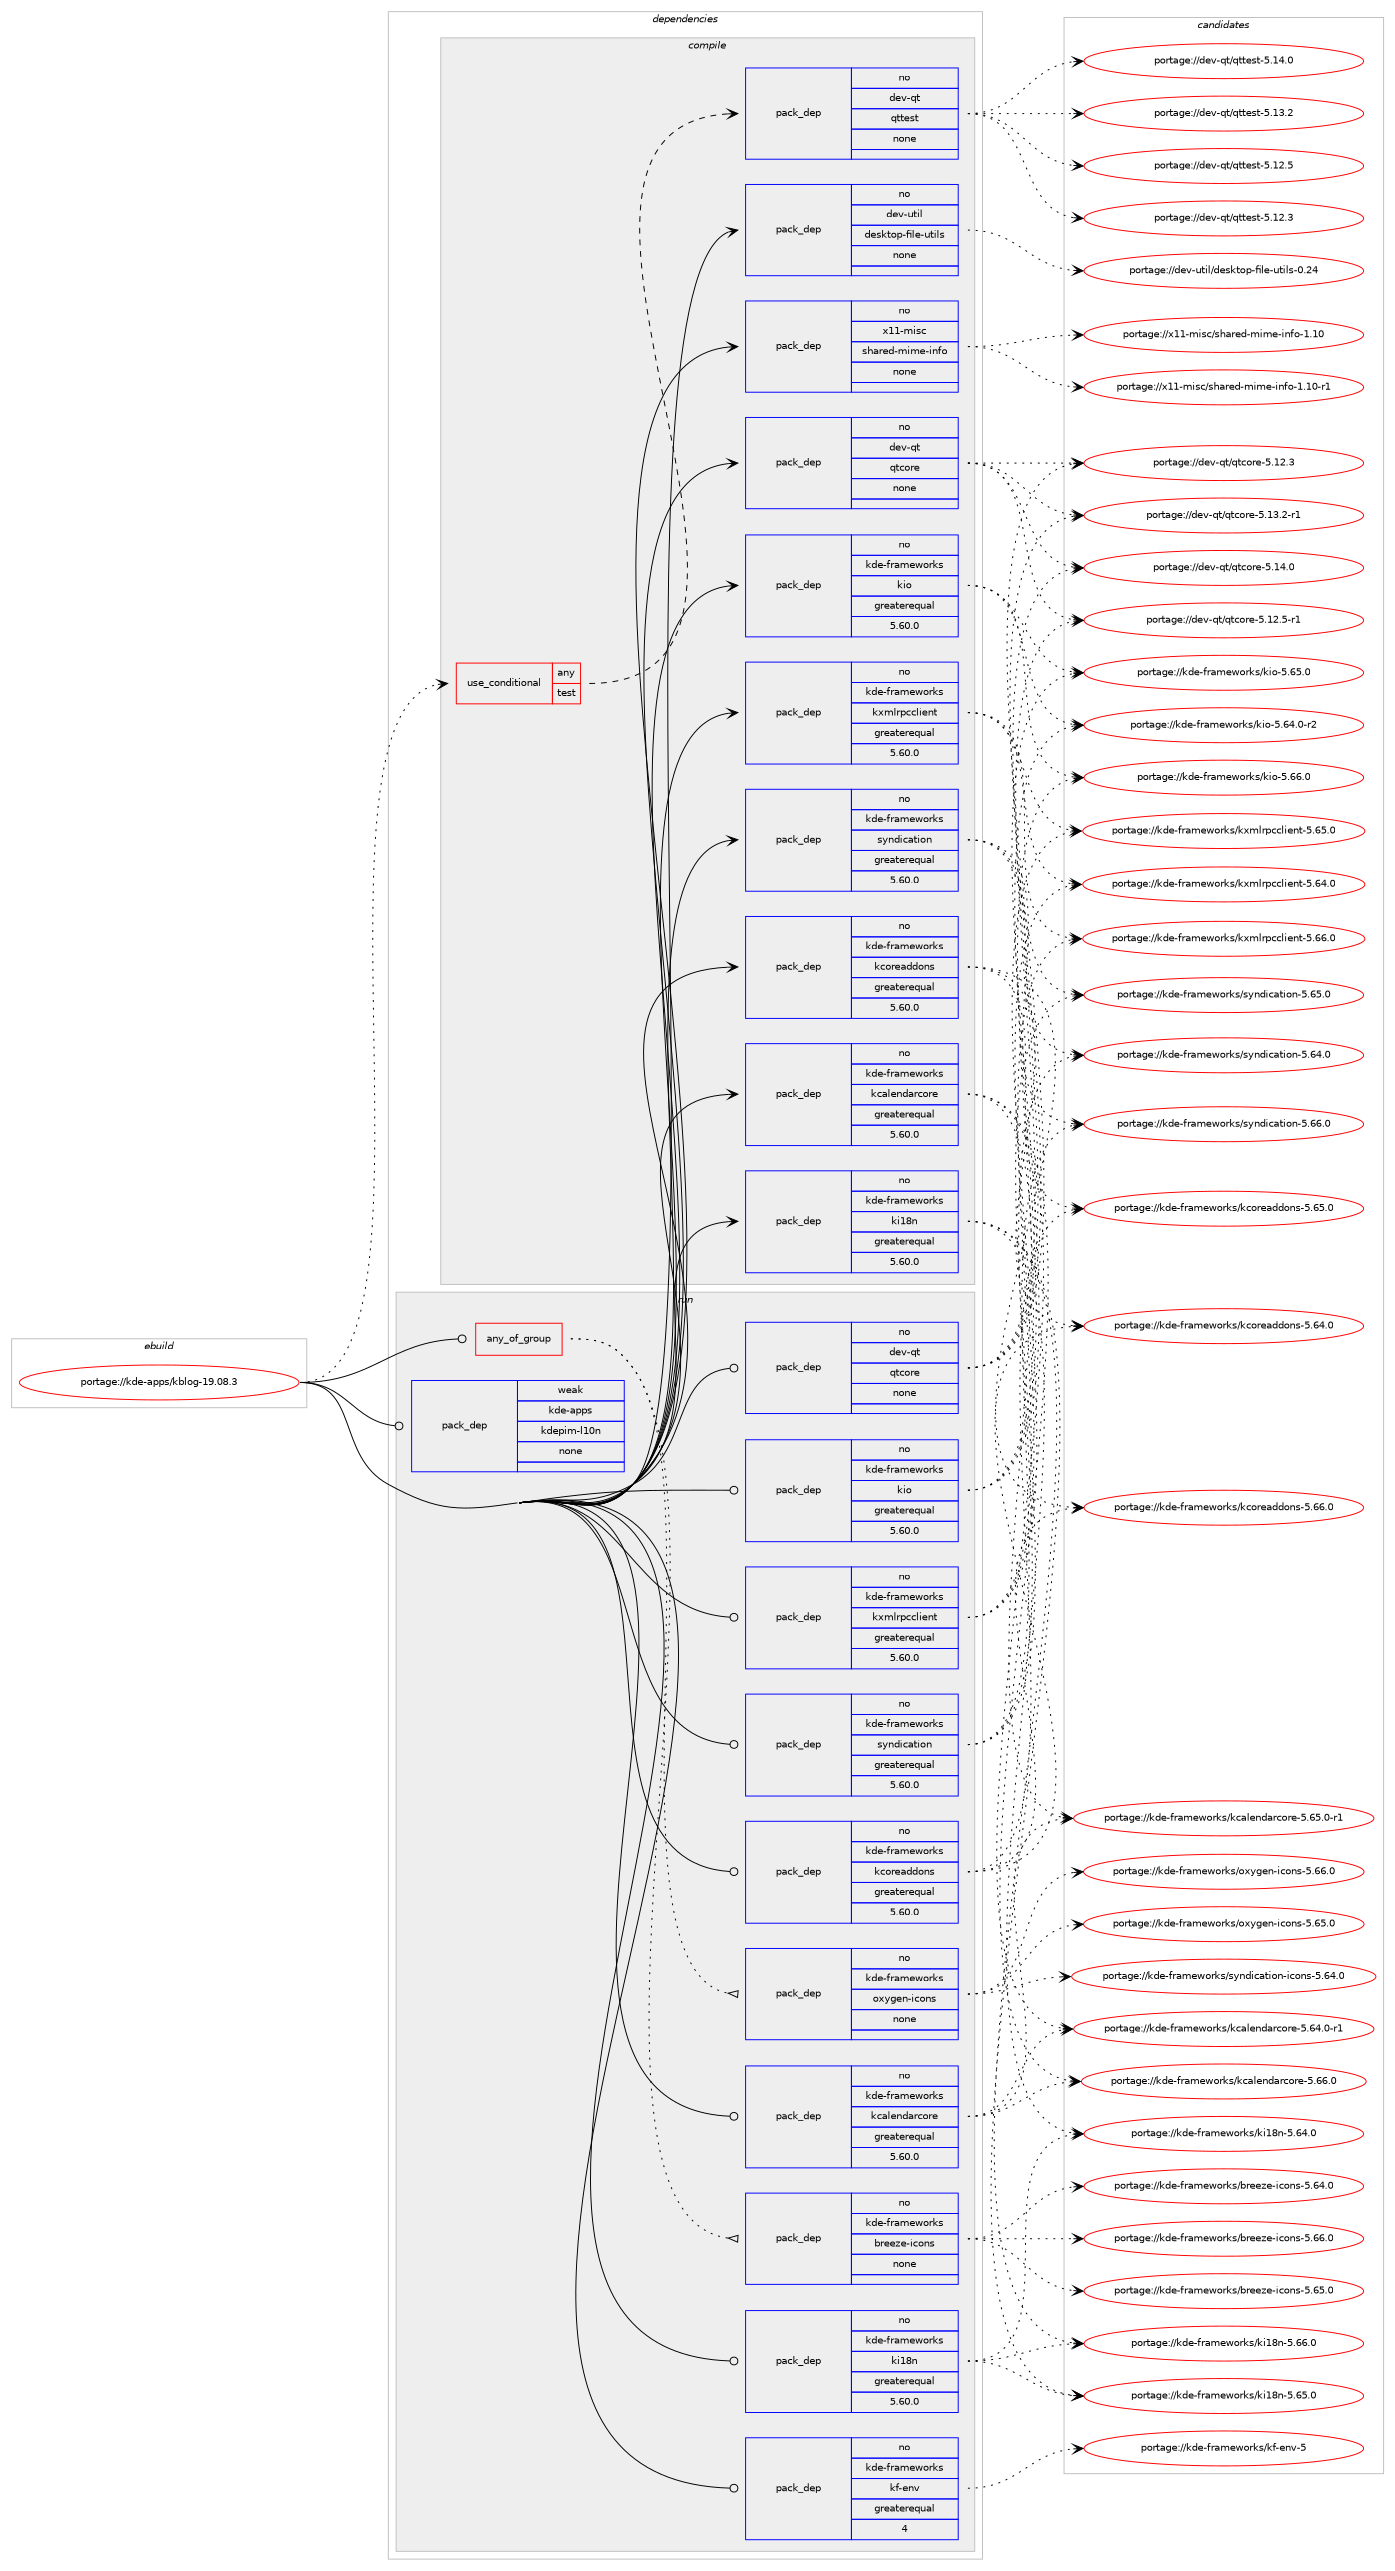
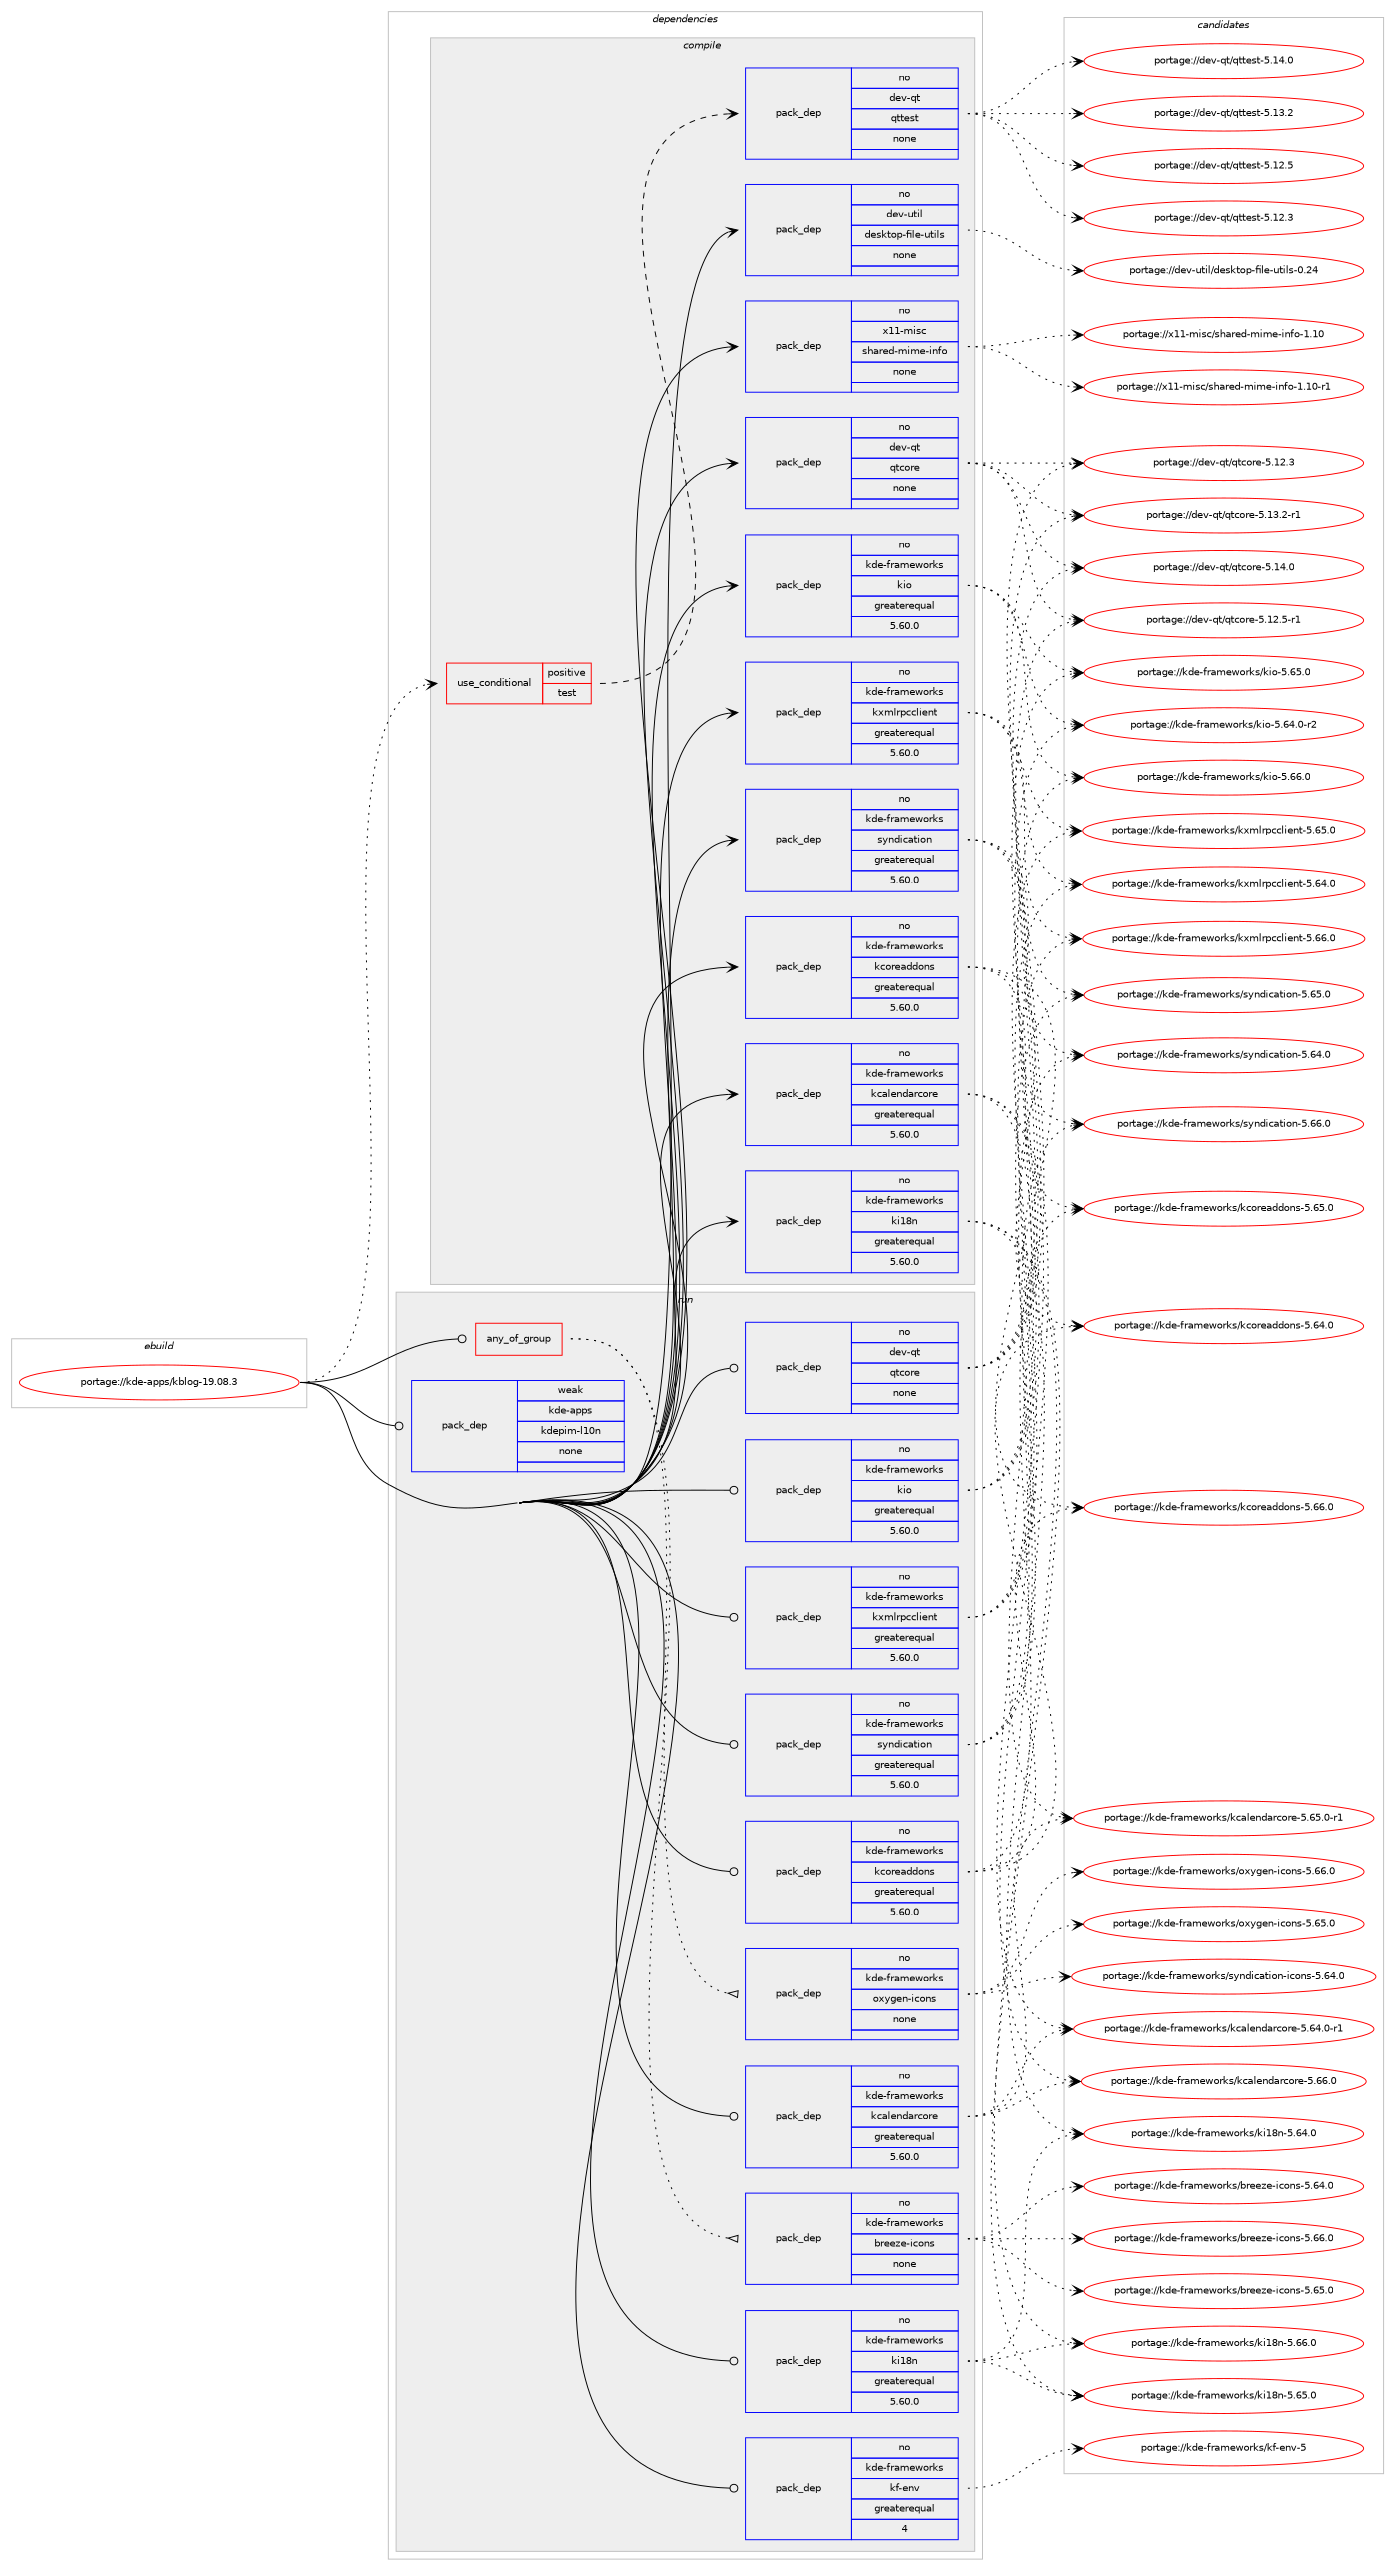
(566, 673) -> (567, 673)
